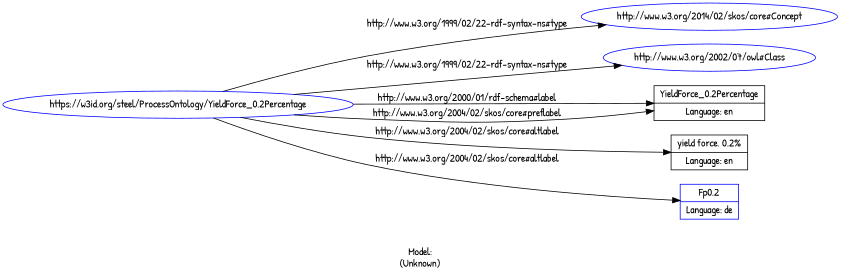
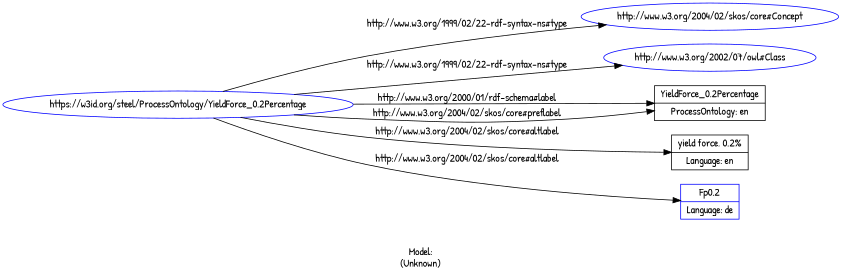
(709, 17) -> (710, 17)
(709, 111) -> (710, 111)
